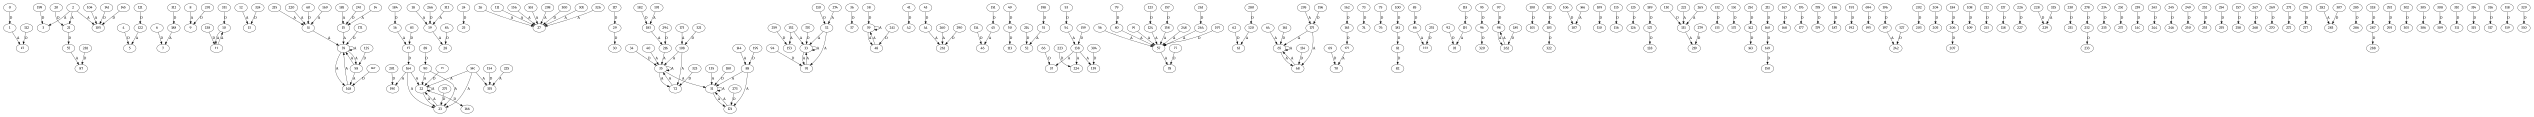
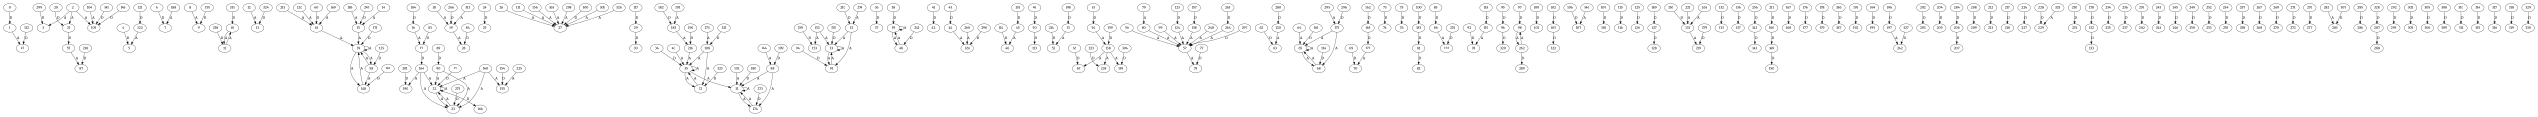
(174, 8) -> none
(2490, 17) -> (2495, 17)
(1118, 18) -> (1145, 18)
(1511, 37) -> (1522, 57)
